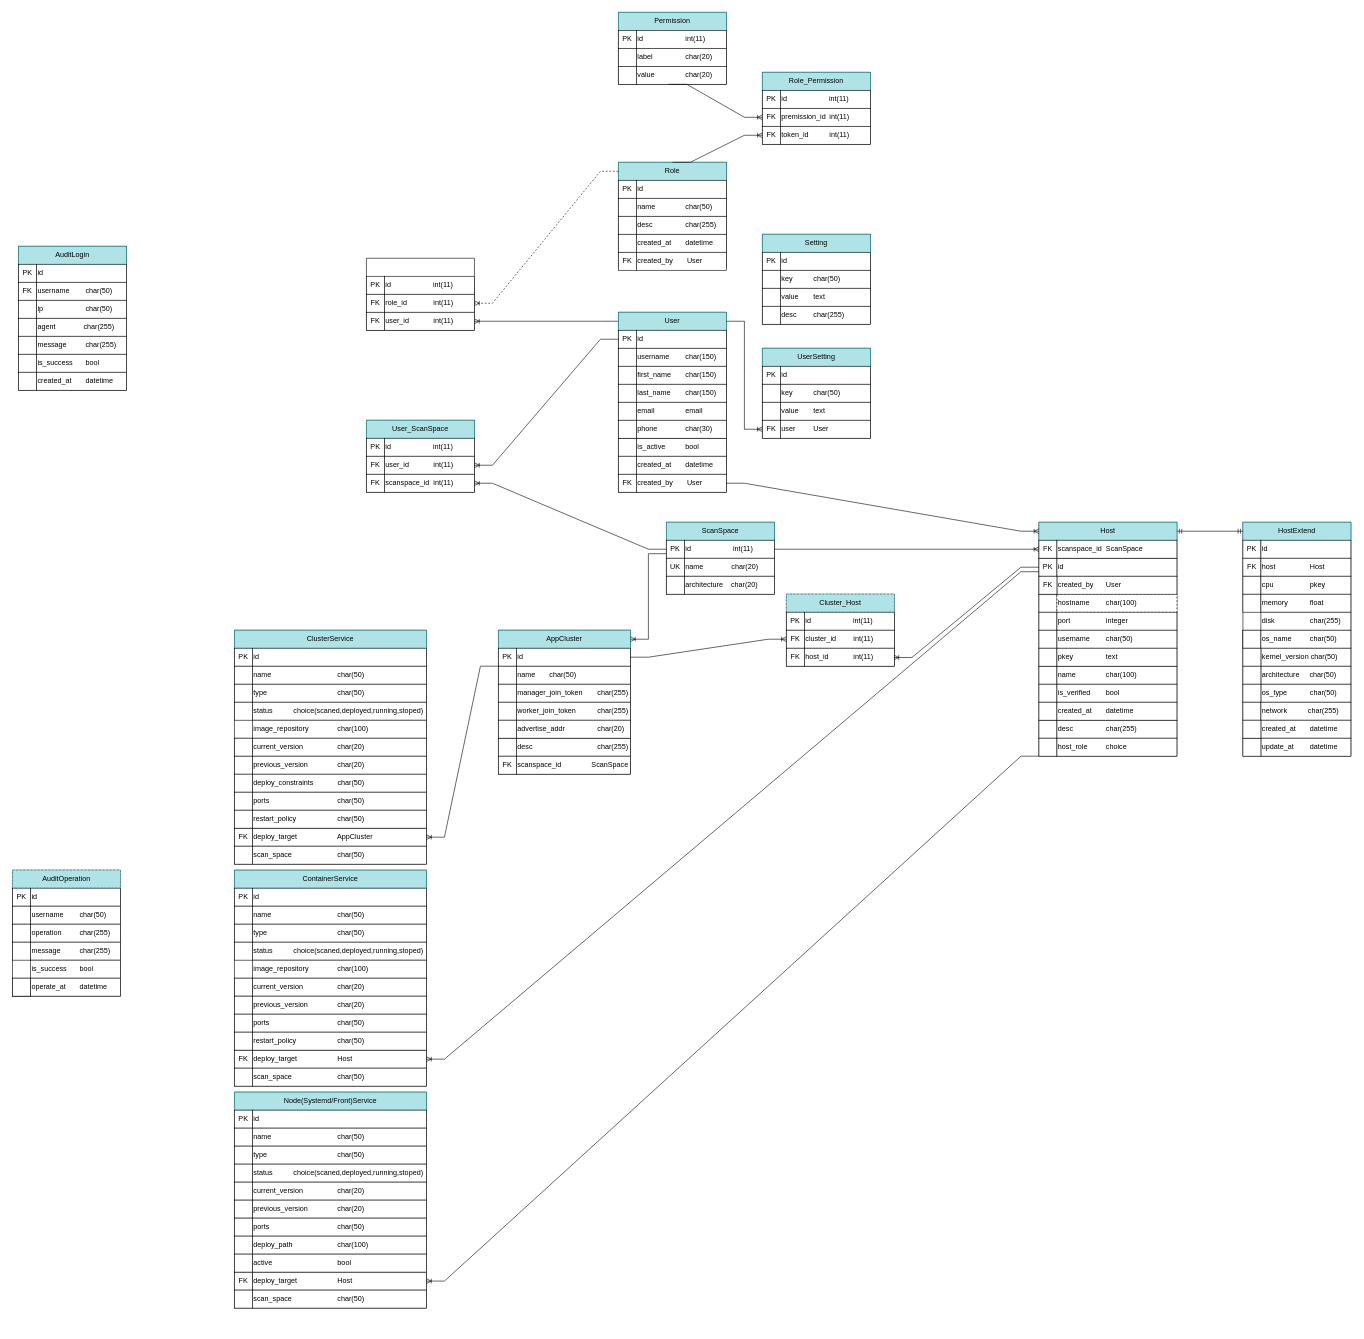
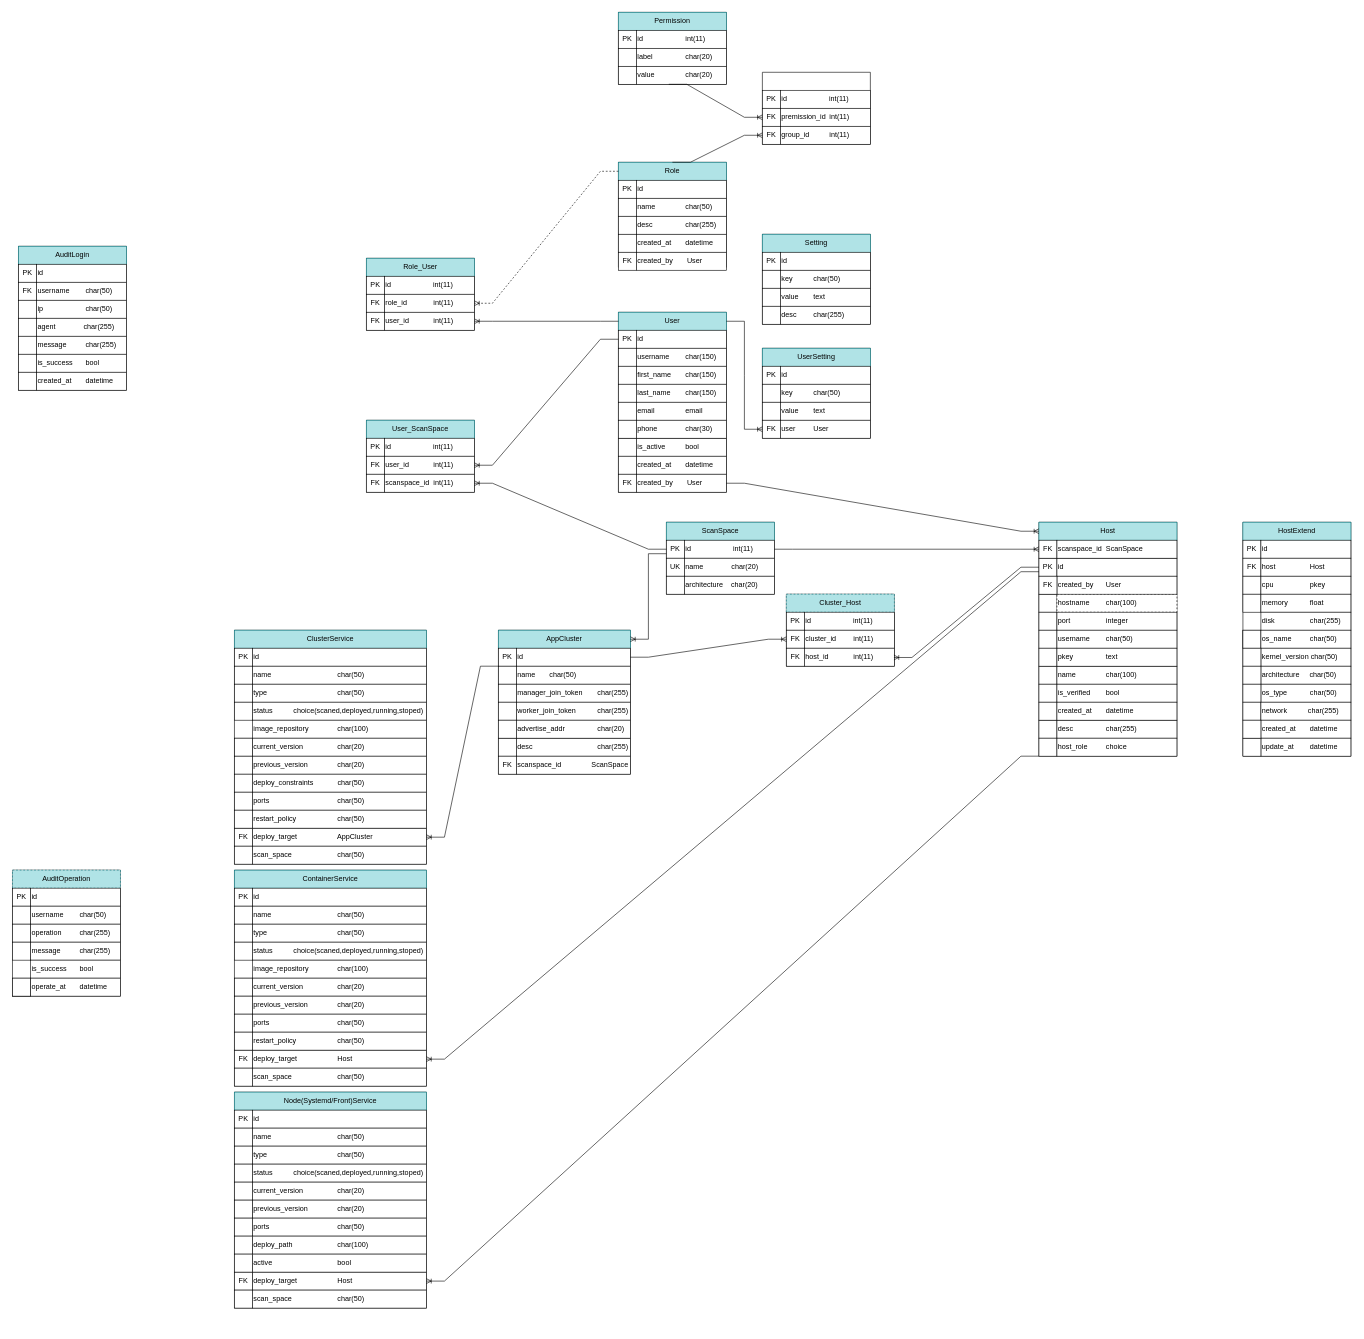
(816, 81) -> none
(814, 135) -> (814, 135)
none -> (420, 267)
(1209, 531) -> none
